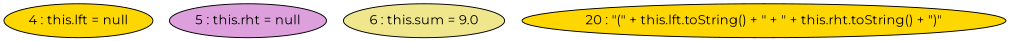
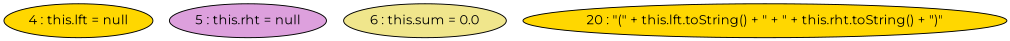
(424, 21) -> (425, 21)
